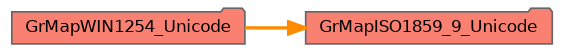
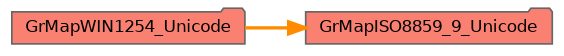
(429, 28) -> (429, 28)
